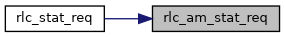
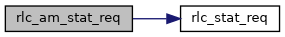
(122, 19) -> (150, 19)
